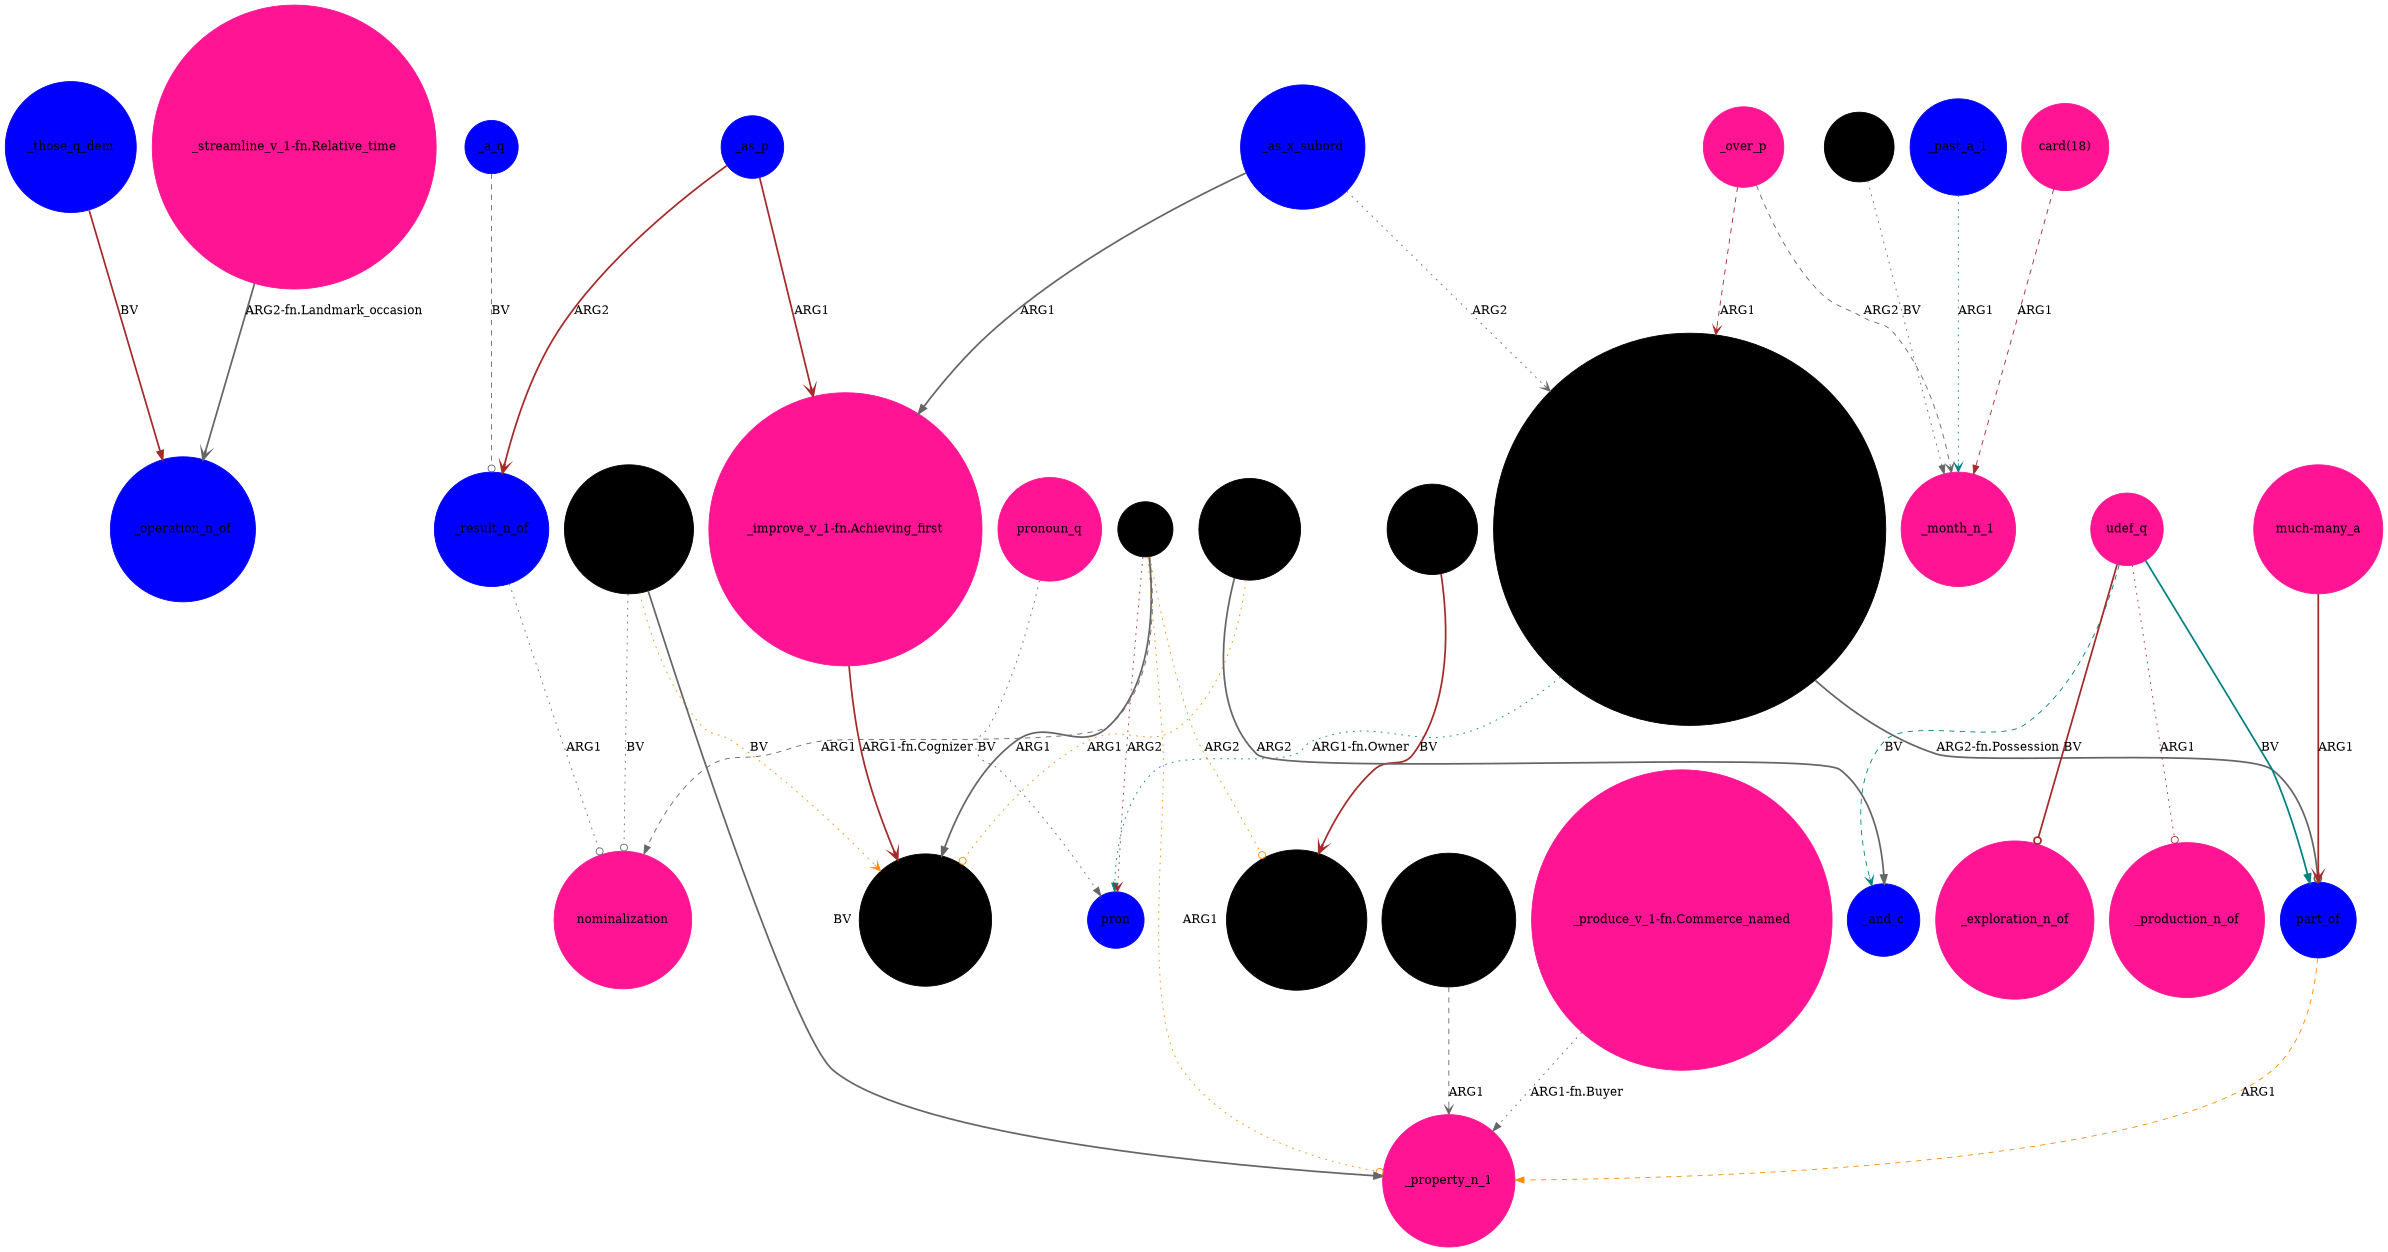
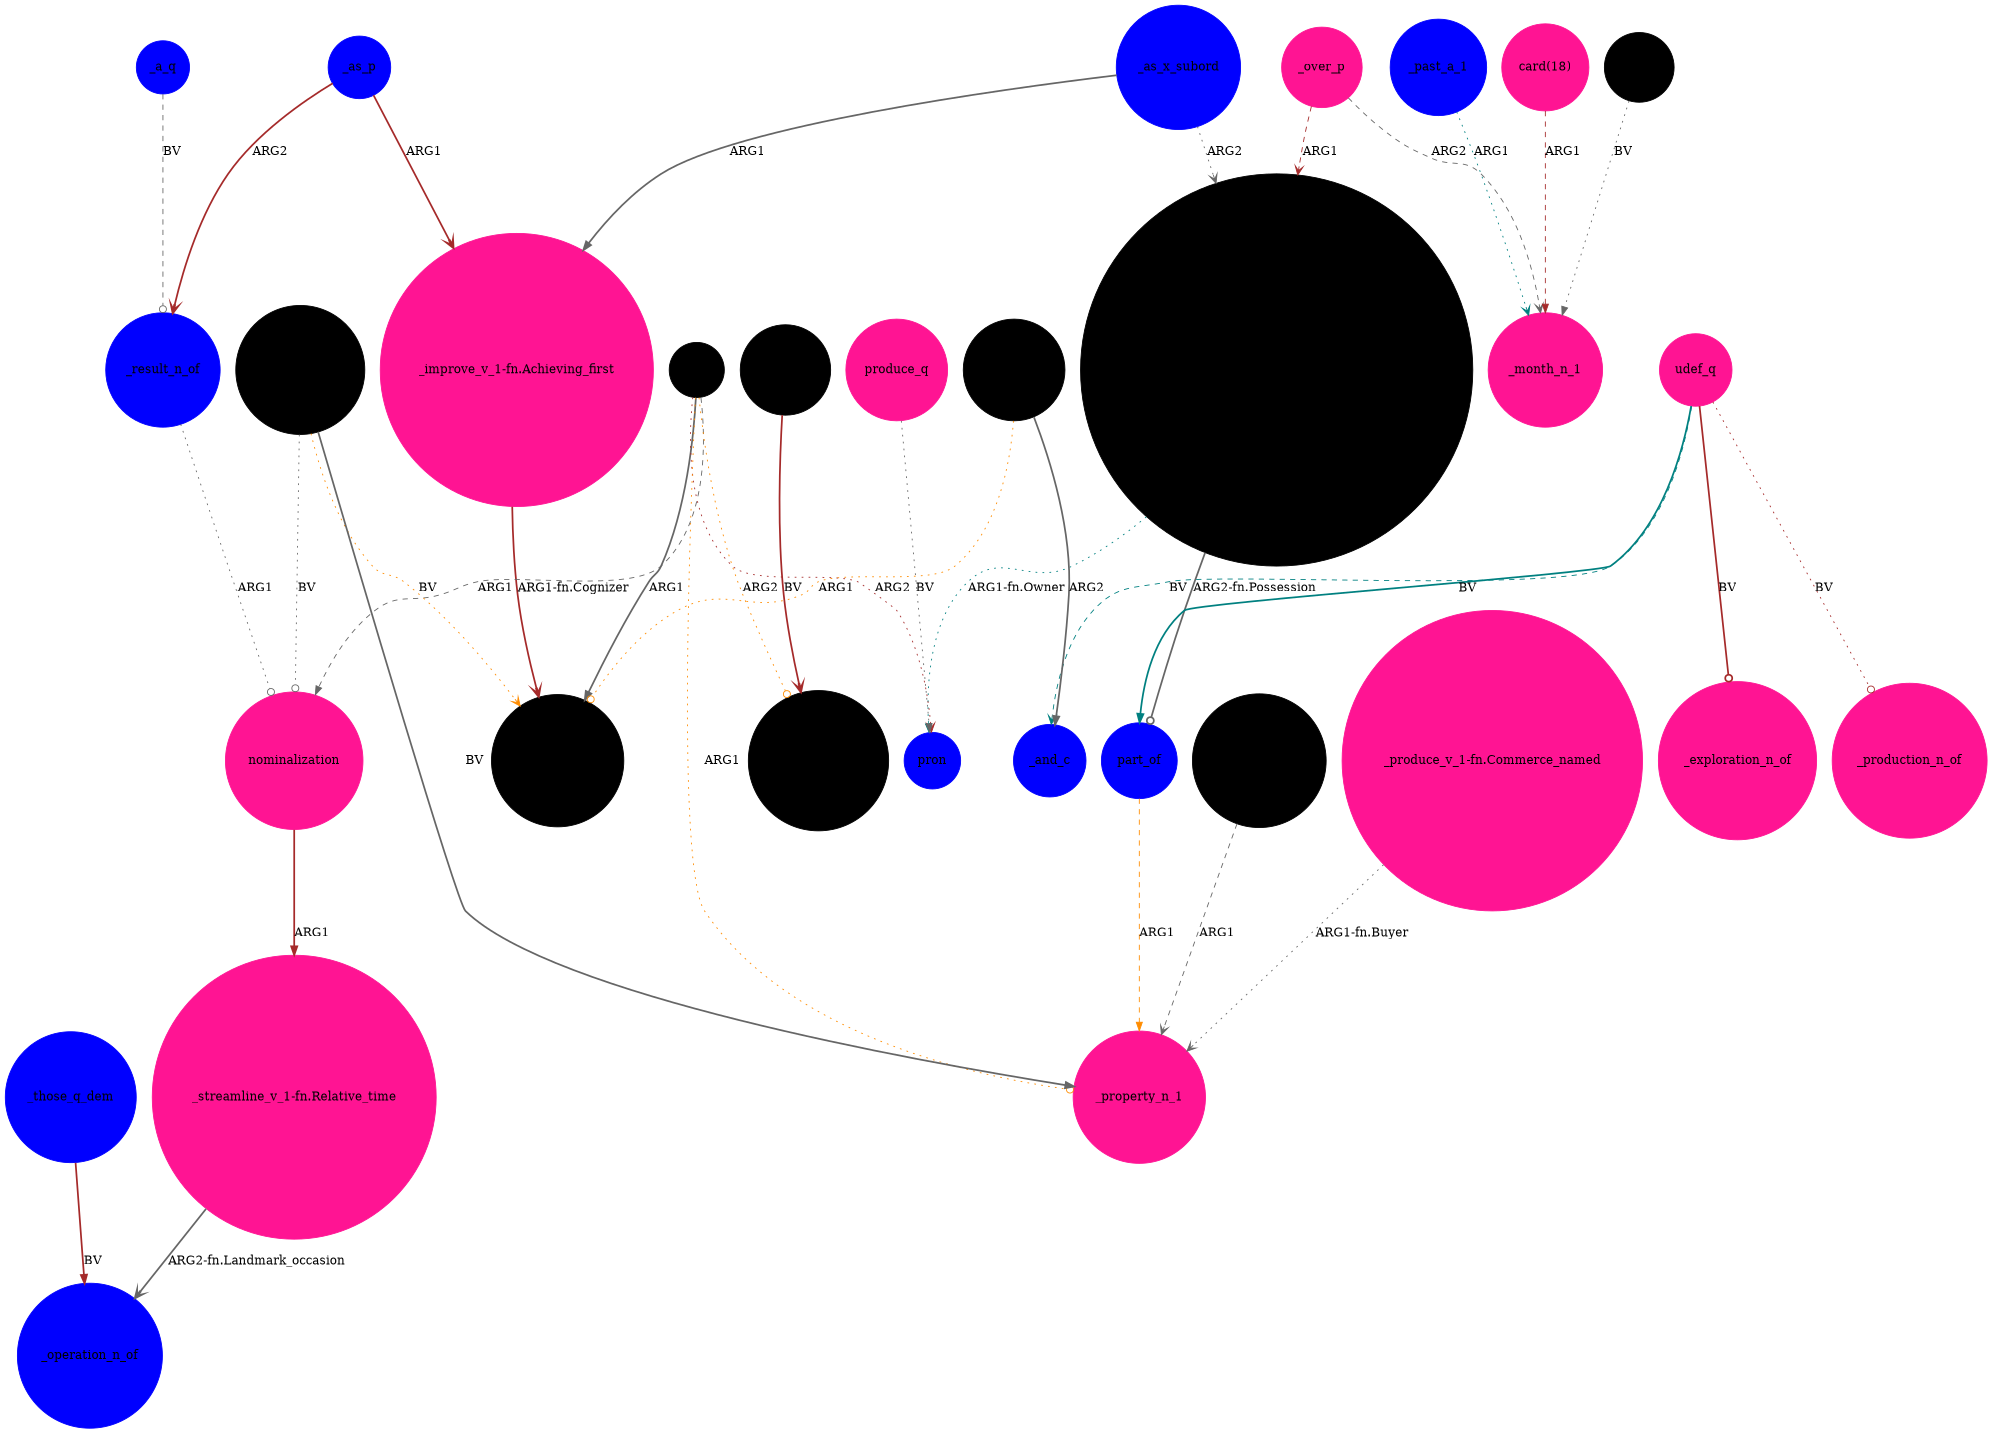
(1050, 529) -> (897, 370)
(2318, 529) -> none
(2178, 748) -> (1824, 588)
none -> (294, 888)
(1540, 1078) -> (1288, 955)
